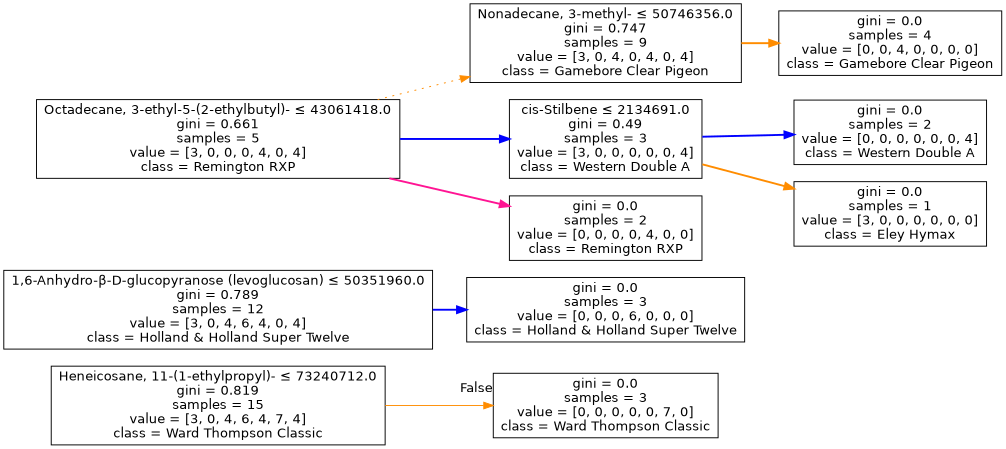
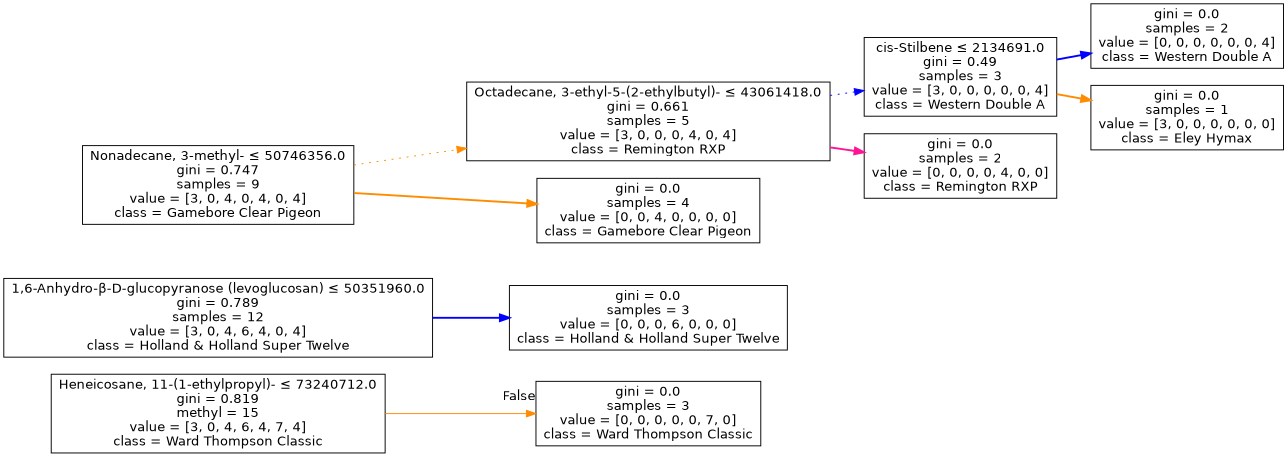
(419, 89) -> (405, 157)
(450, 139) -> (842, 94)
(218, 405) -> (218, 413)
